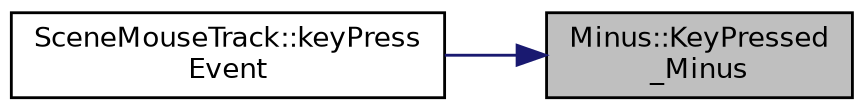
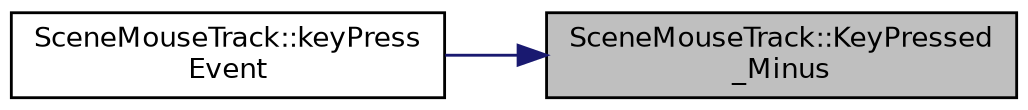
(699, 55) -> (782, 55)
